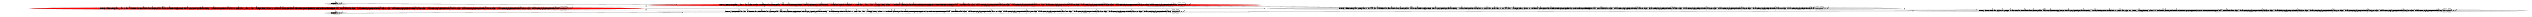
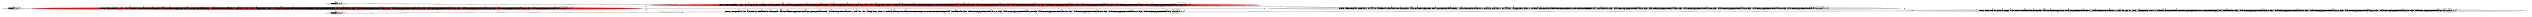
none -> (14, 8)
